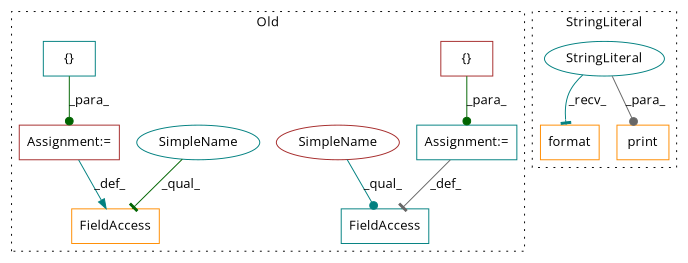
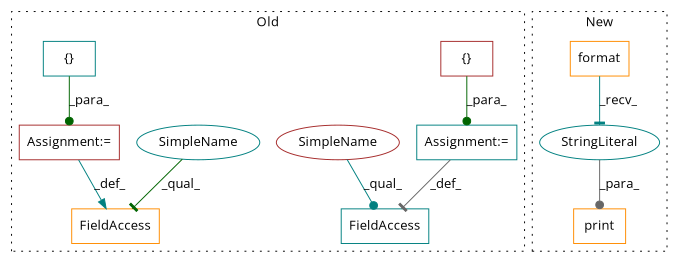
(604, 23) -> (600, 23)
(568, 95) -> (600, 98)
